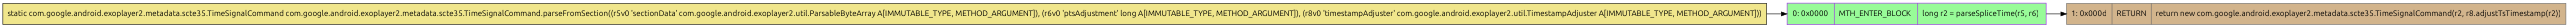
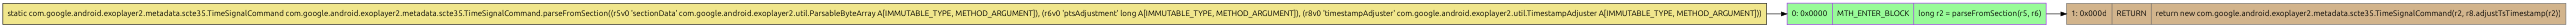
(1981, 14) -> (1980, 14)
